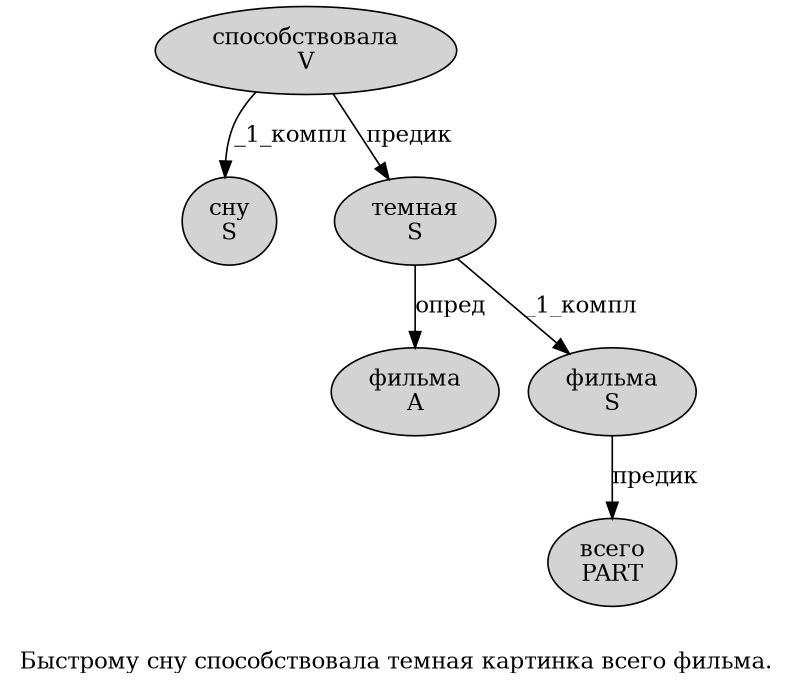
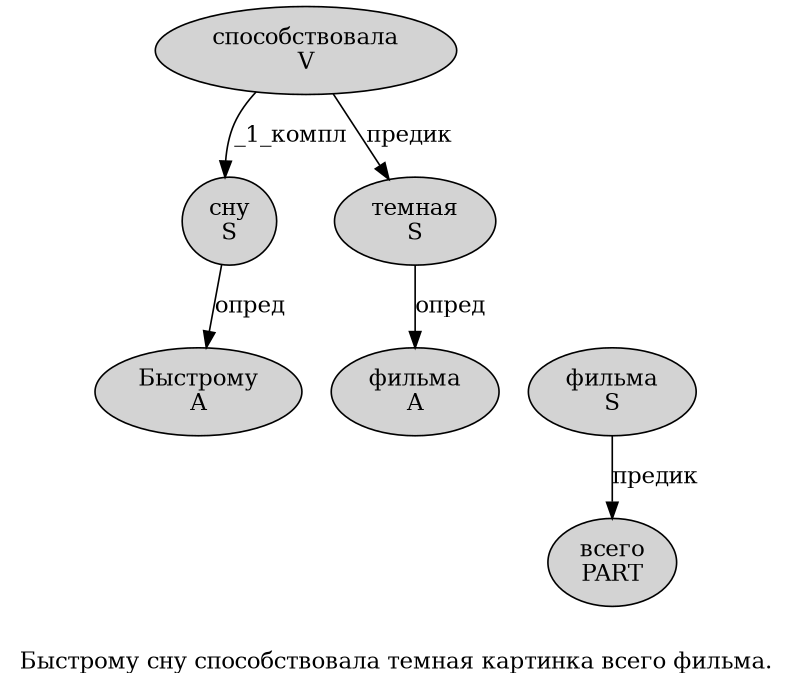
(507, 301) -> none
none -> (198, 392)
